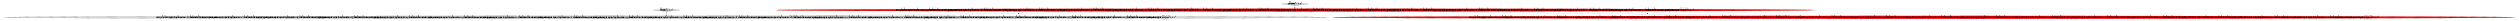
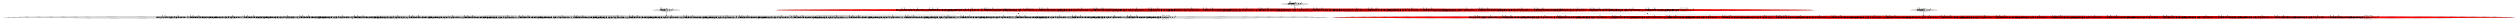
none -> (1924, 10)
